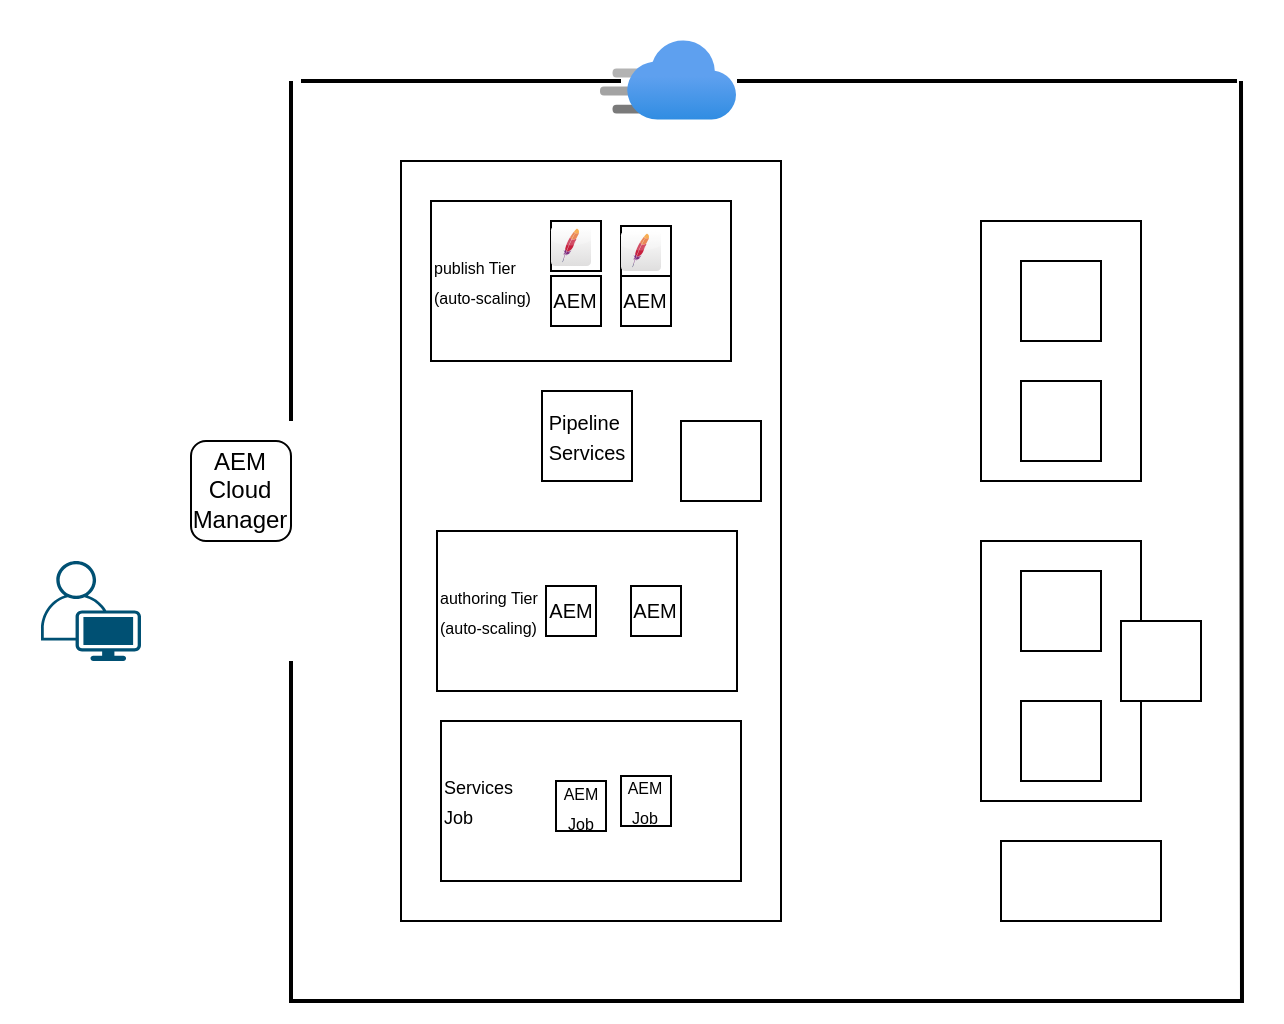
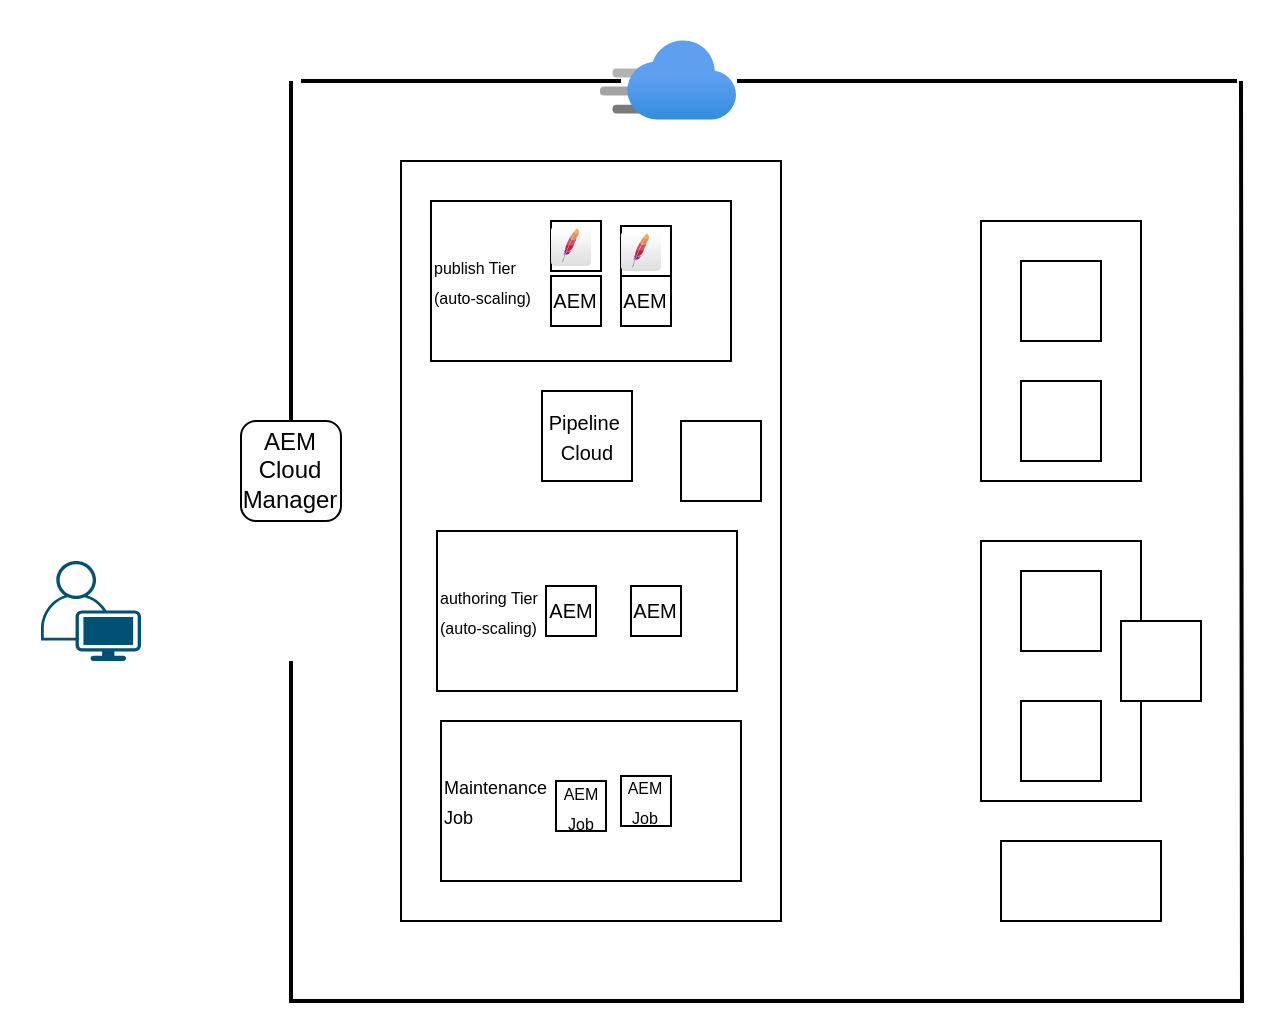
(588, 437) -> (588, 437)
(241, 491) -> (291, 471)
(496, 801) -> (516, 801)
